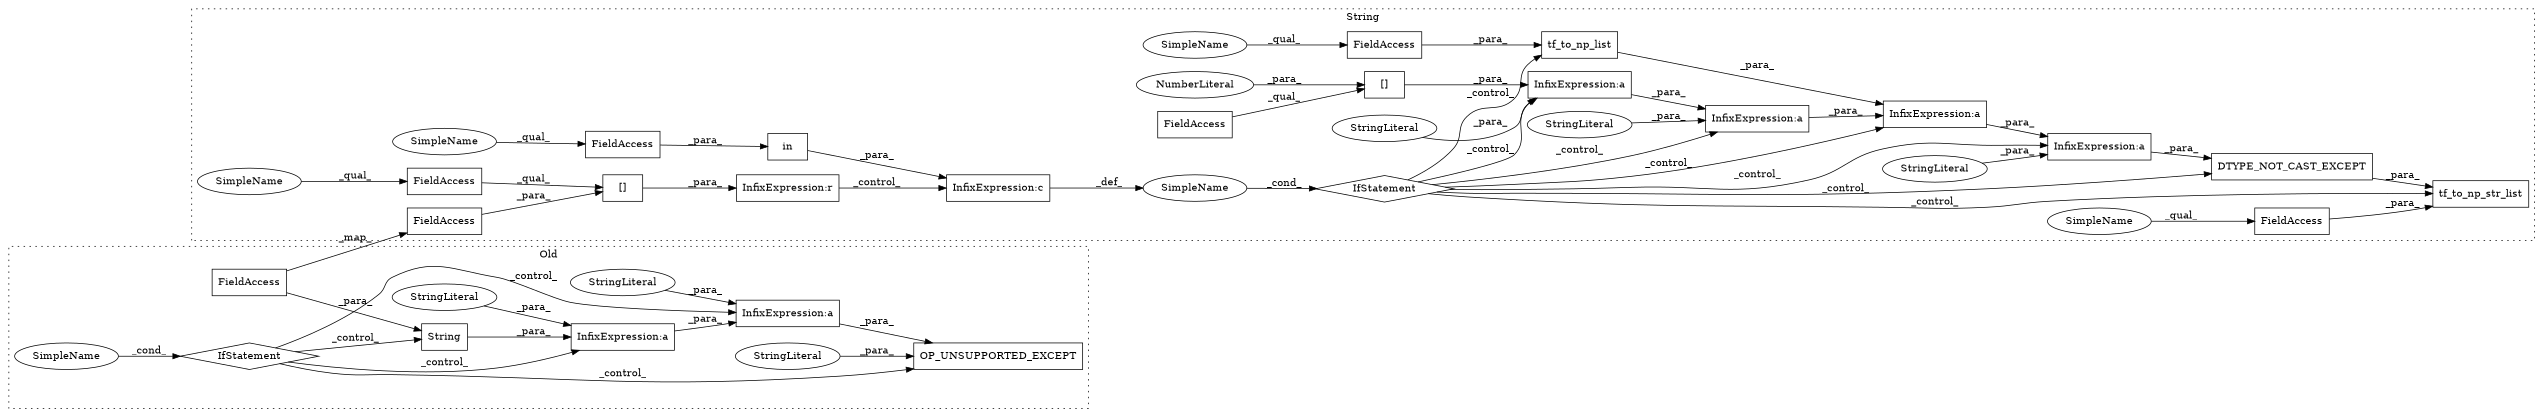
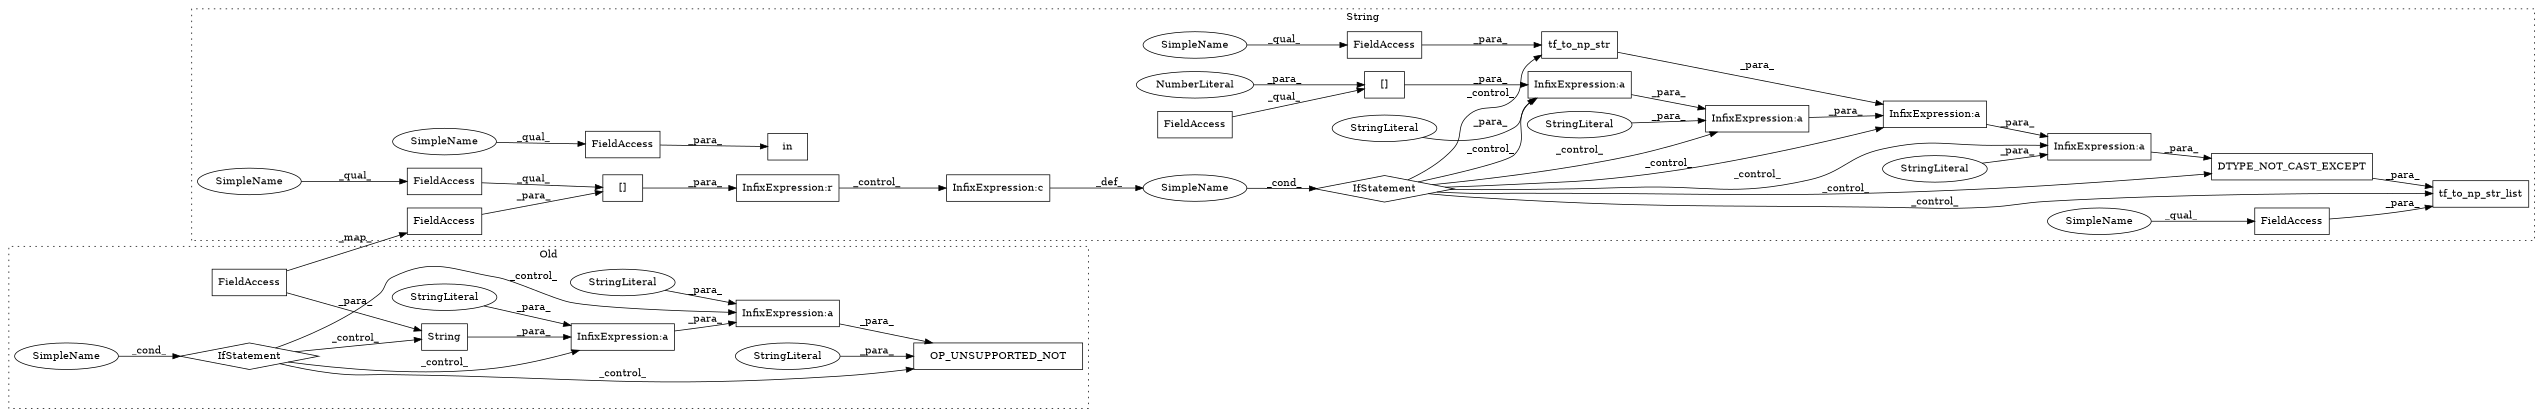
(1580, 45) -> (1580, 45)
(873, 164) -> none
(998, 356) -> (998, 356)
